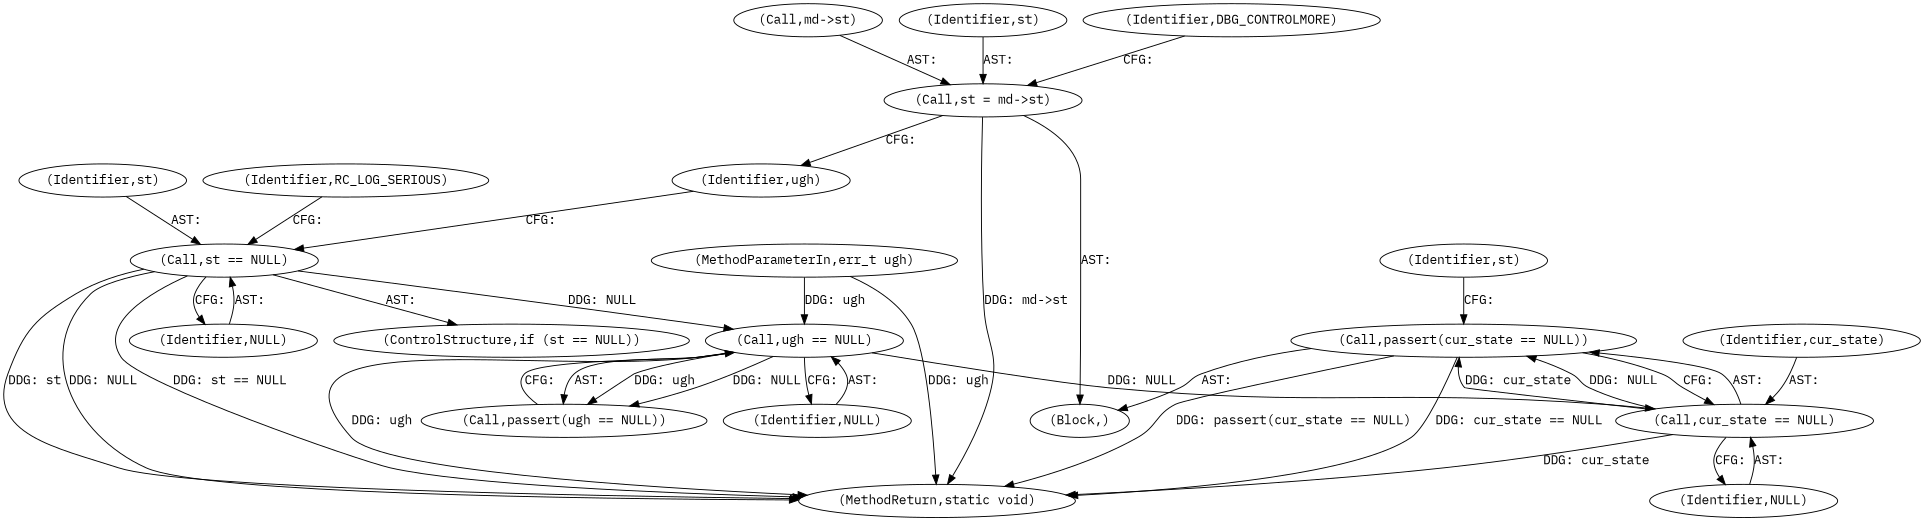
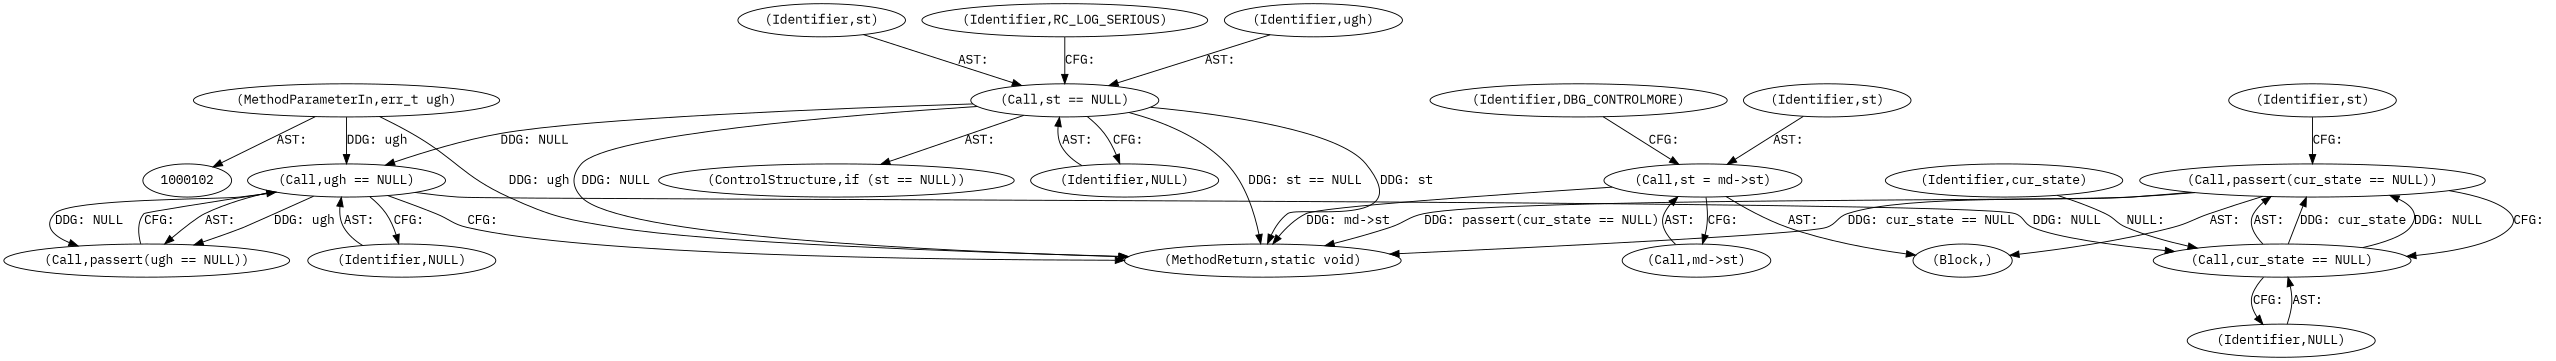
(876, 139) -> (1707, 216)
none -> (187, 180)
(545, 221) -> (1224, 60)
(1808, 381) -> (2150, 221)
(382, 421) -> (487, 221)
(1375, 475) -> none
